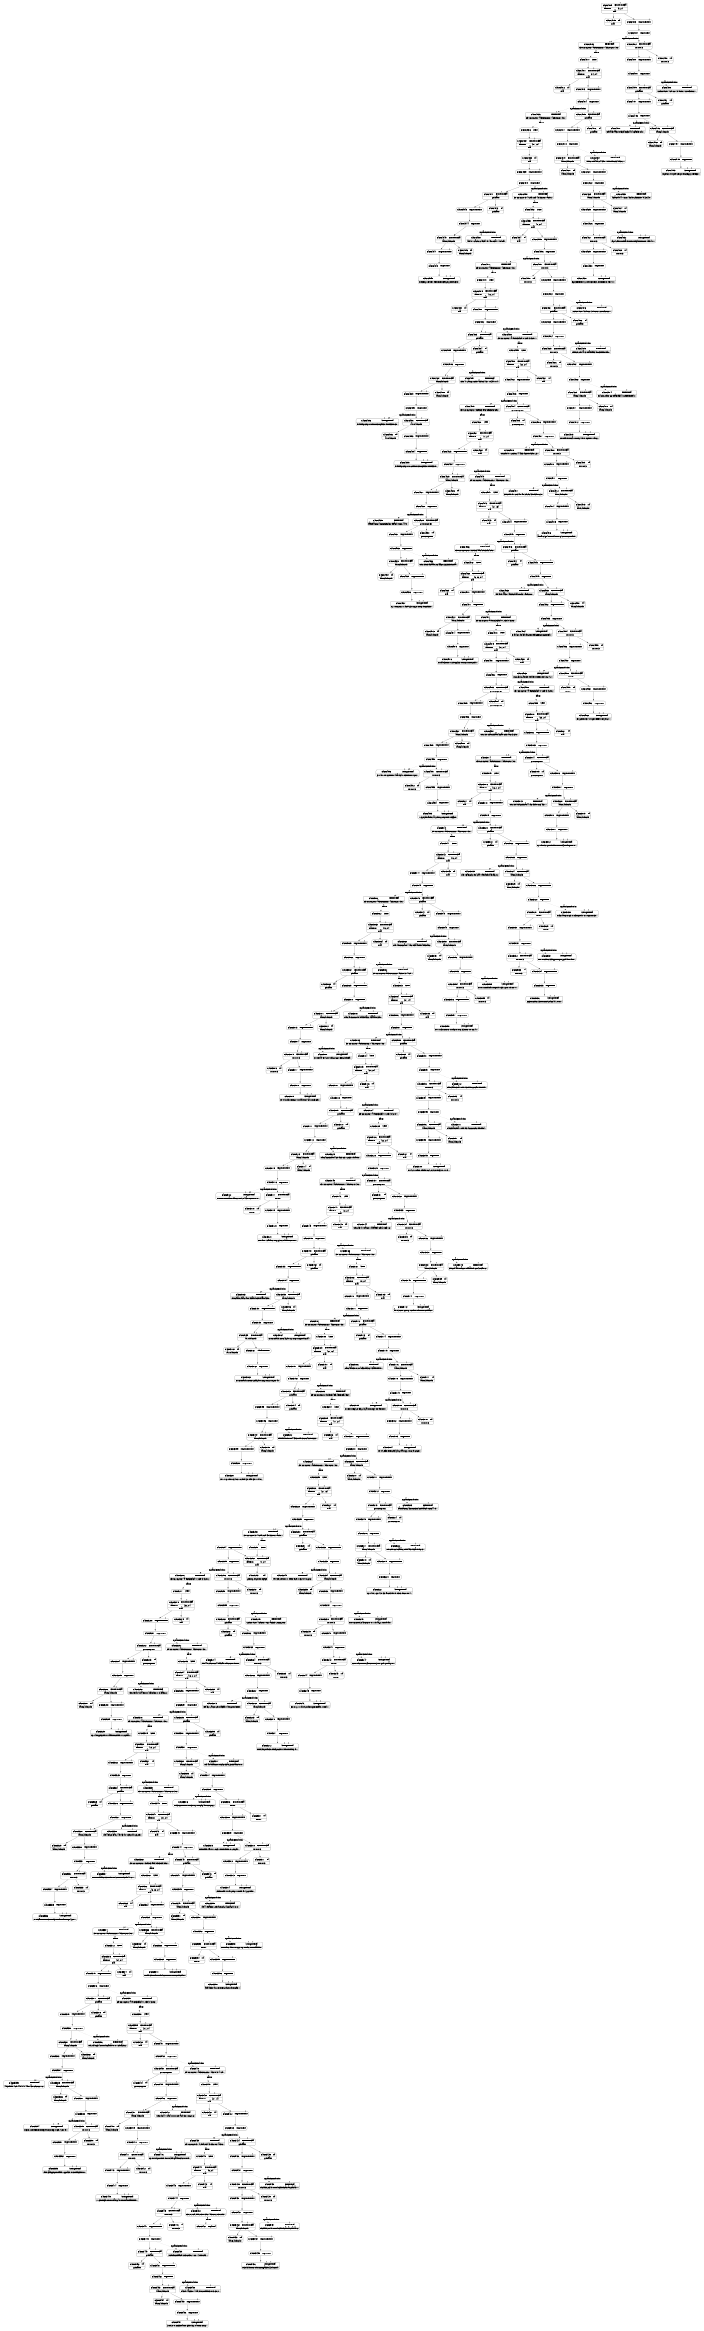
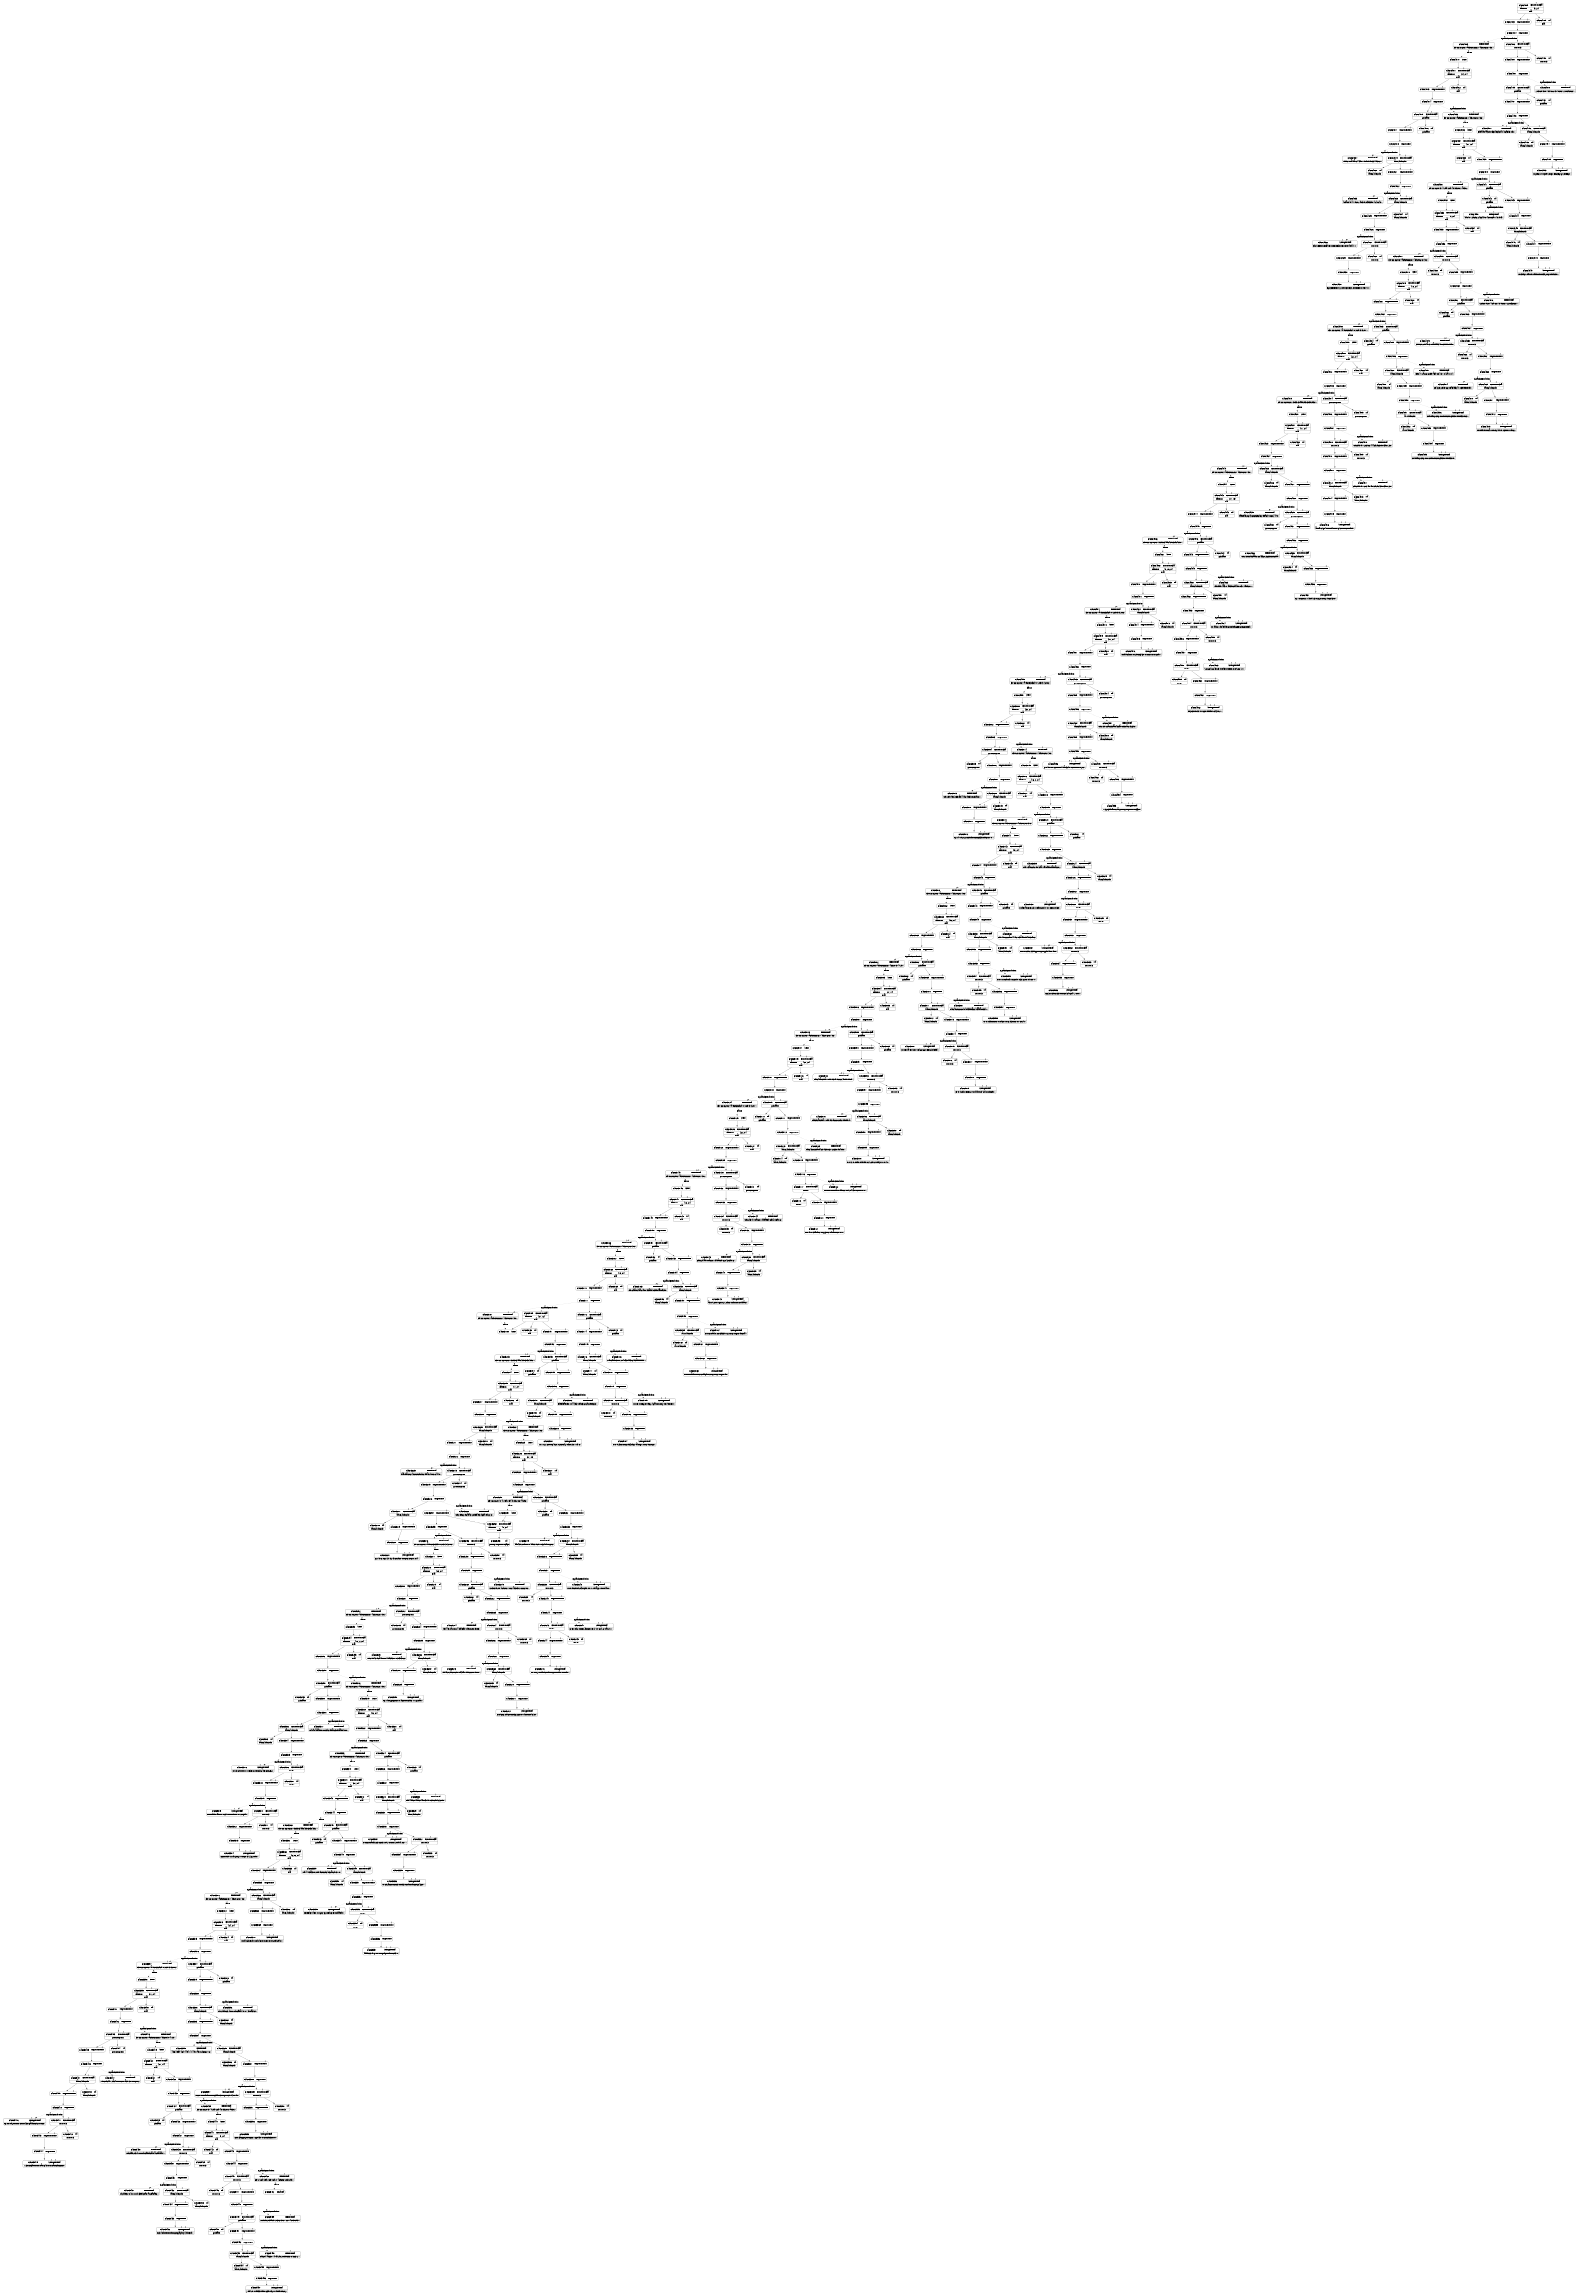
(529, 166) -> (1478, 153)
(477, 230) -> (1487, 208)
(325, 1342) -> (519, 1325)
(264, 1351) -> (712, 1344)
